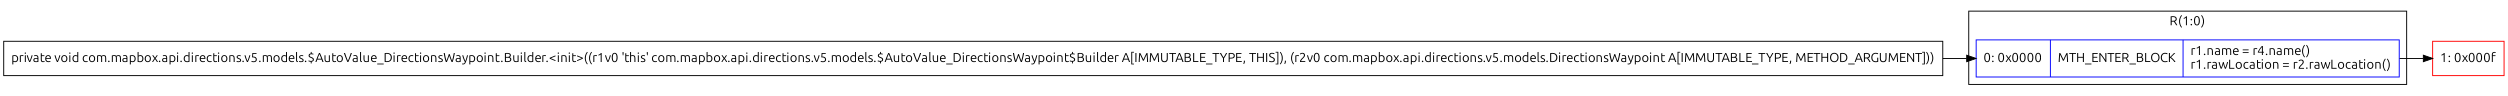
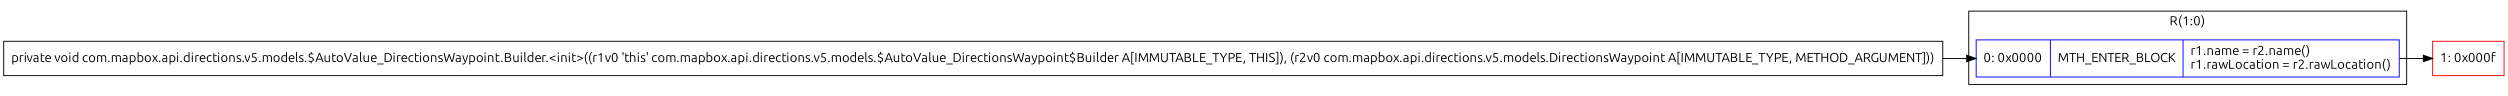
(2251, 51) -> (2251, 51)
